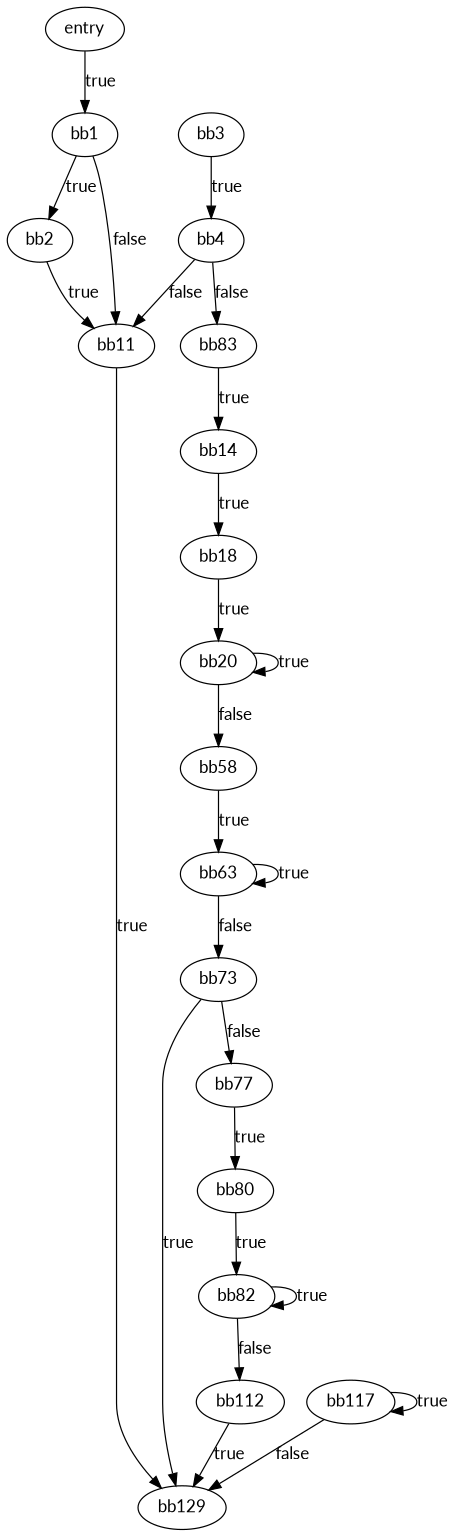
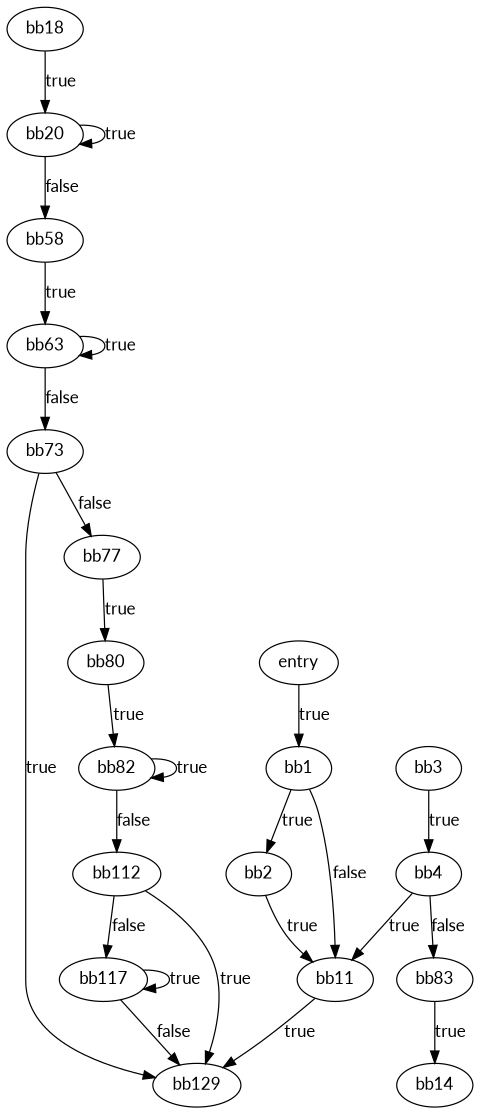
(186, 293) -> (404, 927)
(219, 498) -> none
none -> (111, 921)
